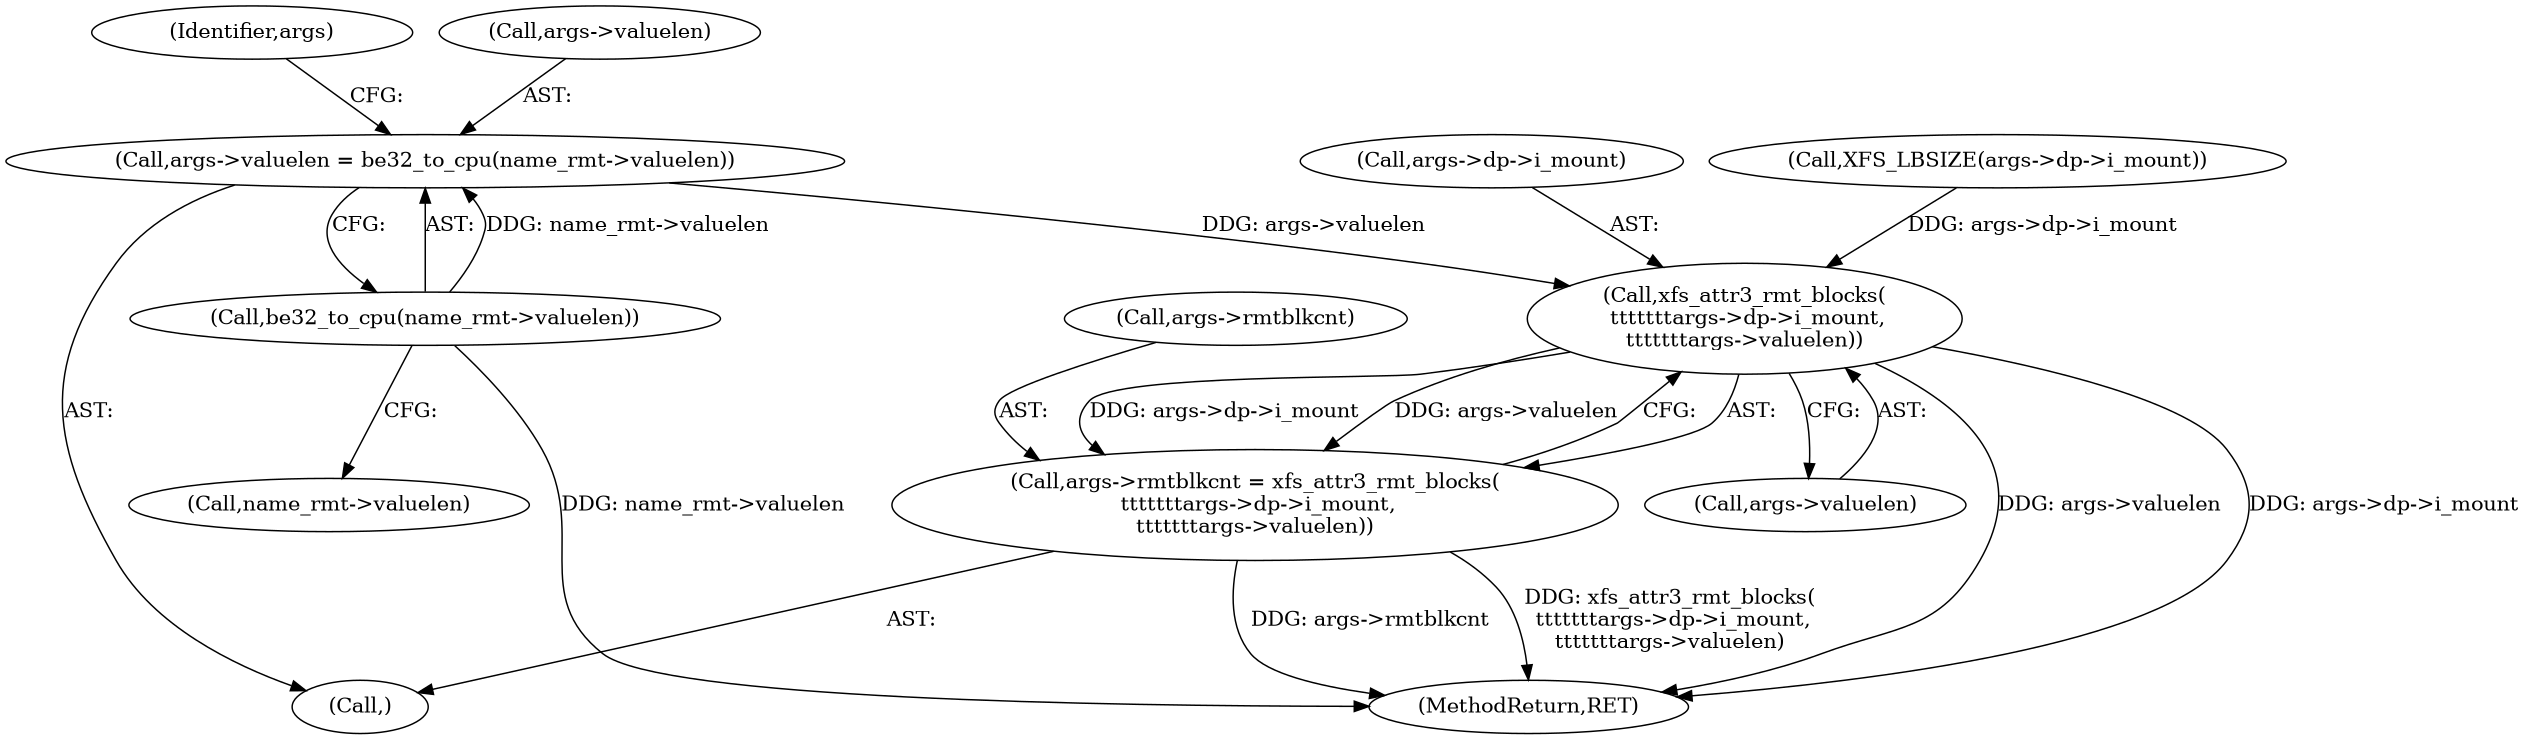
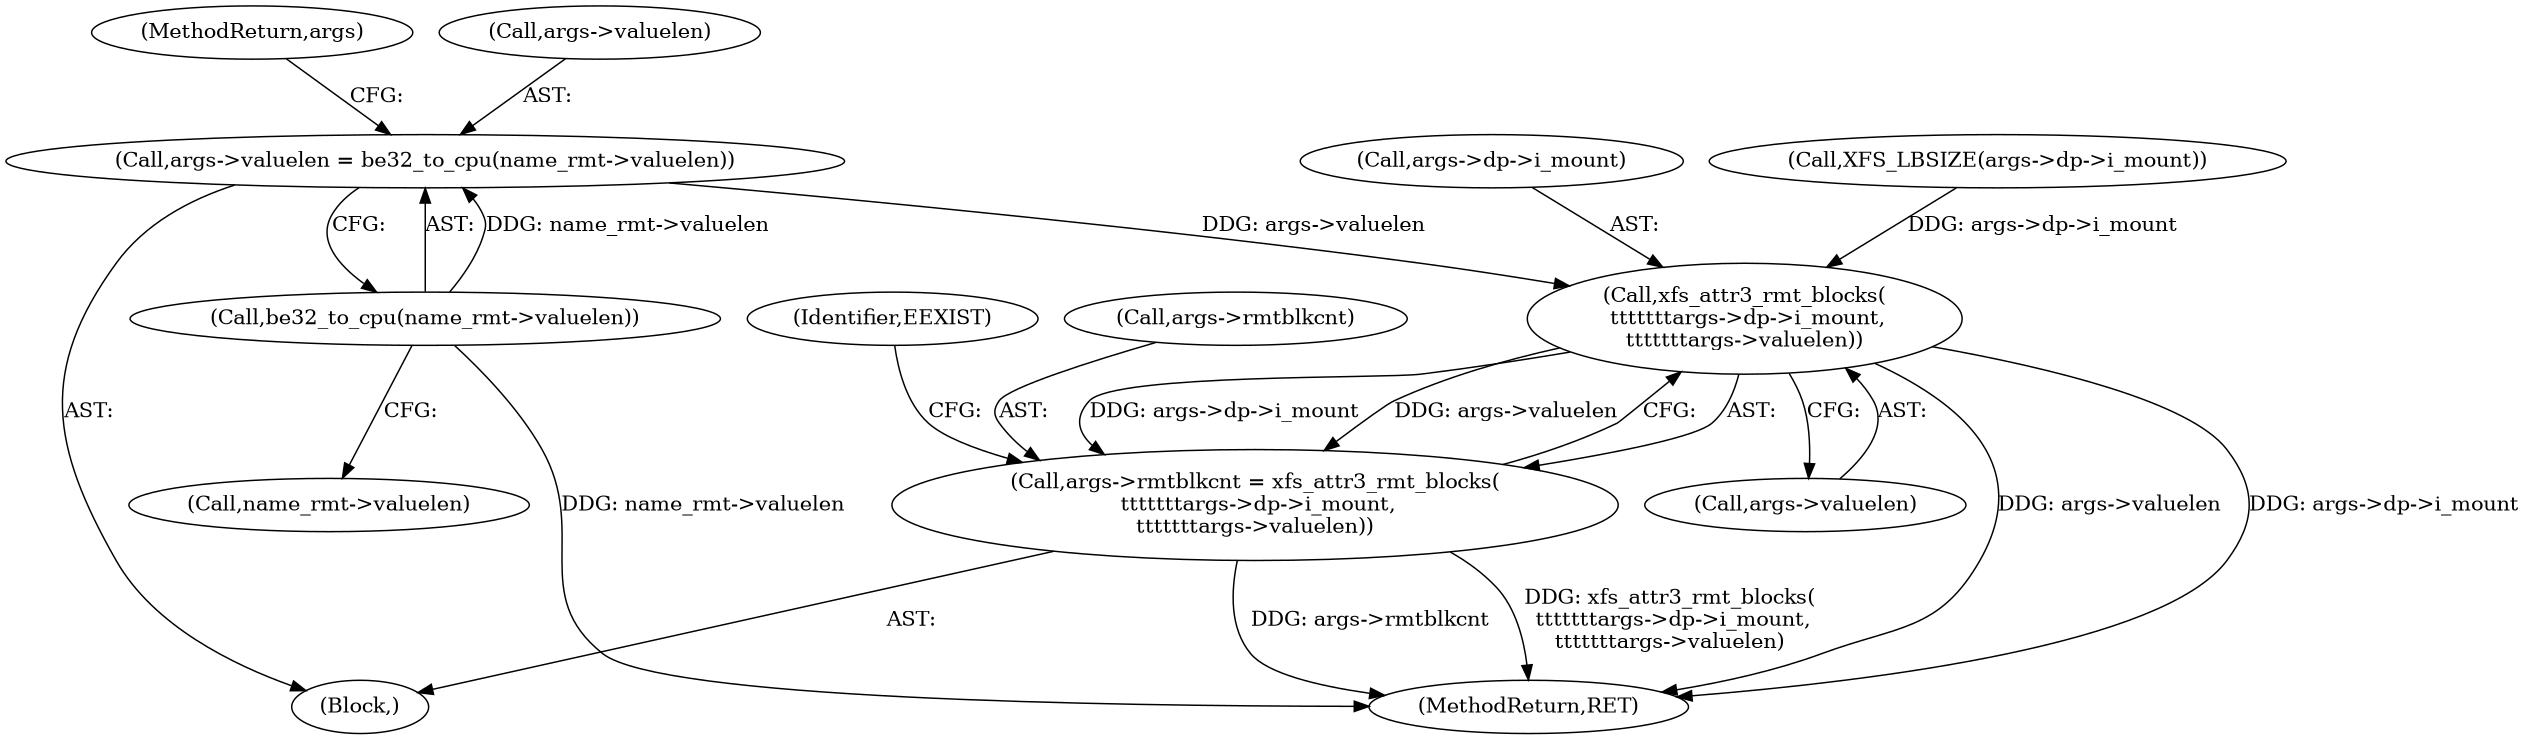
(252, 33) -> (252, 33)
none -> (893, 319)
(360, 707) -> (360, 707)
